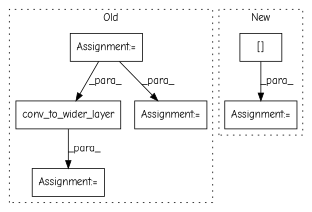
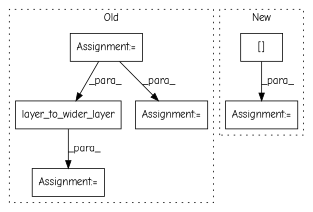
(68, 115) -> (68, 115)
